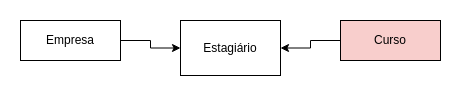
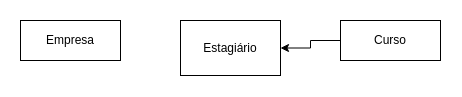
(151, 41) -> none
(391, 41) -> (391, 41)
